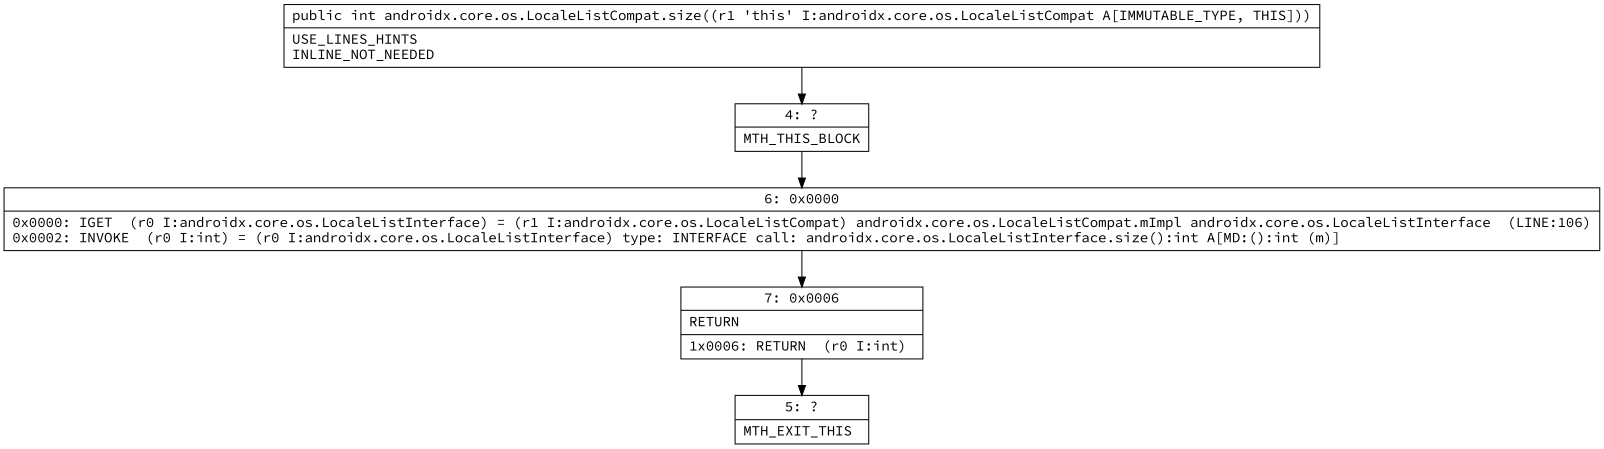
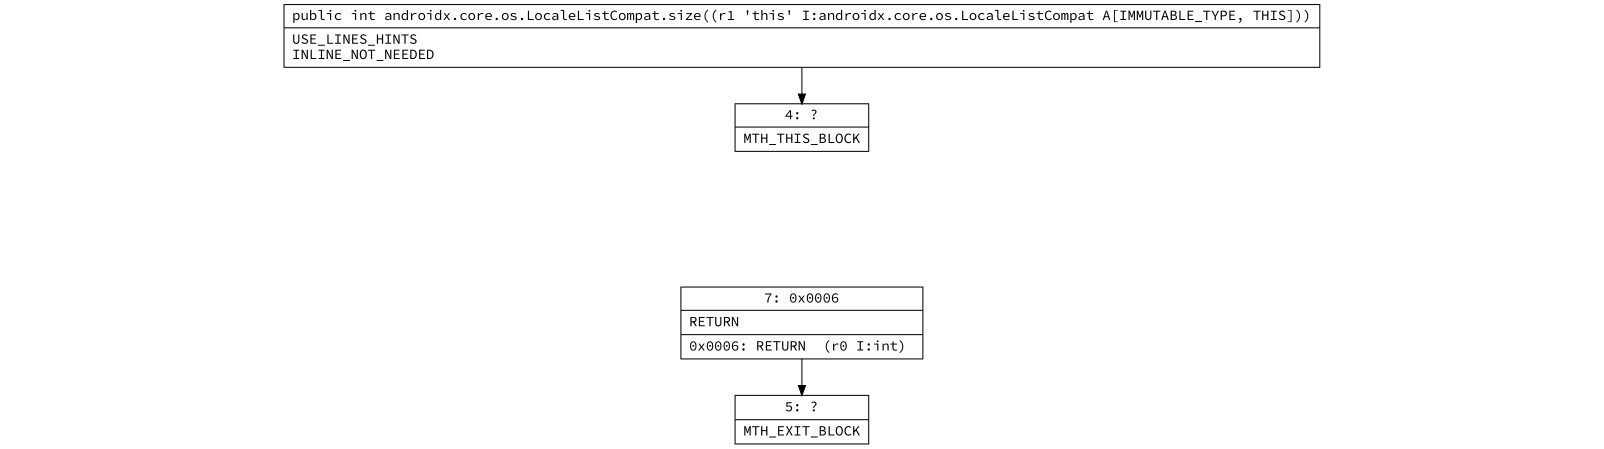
(802, 219) -> none
(802, 346) -> (802, 346)
(798, 431) -> (802, 431)
